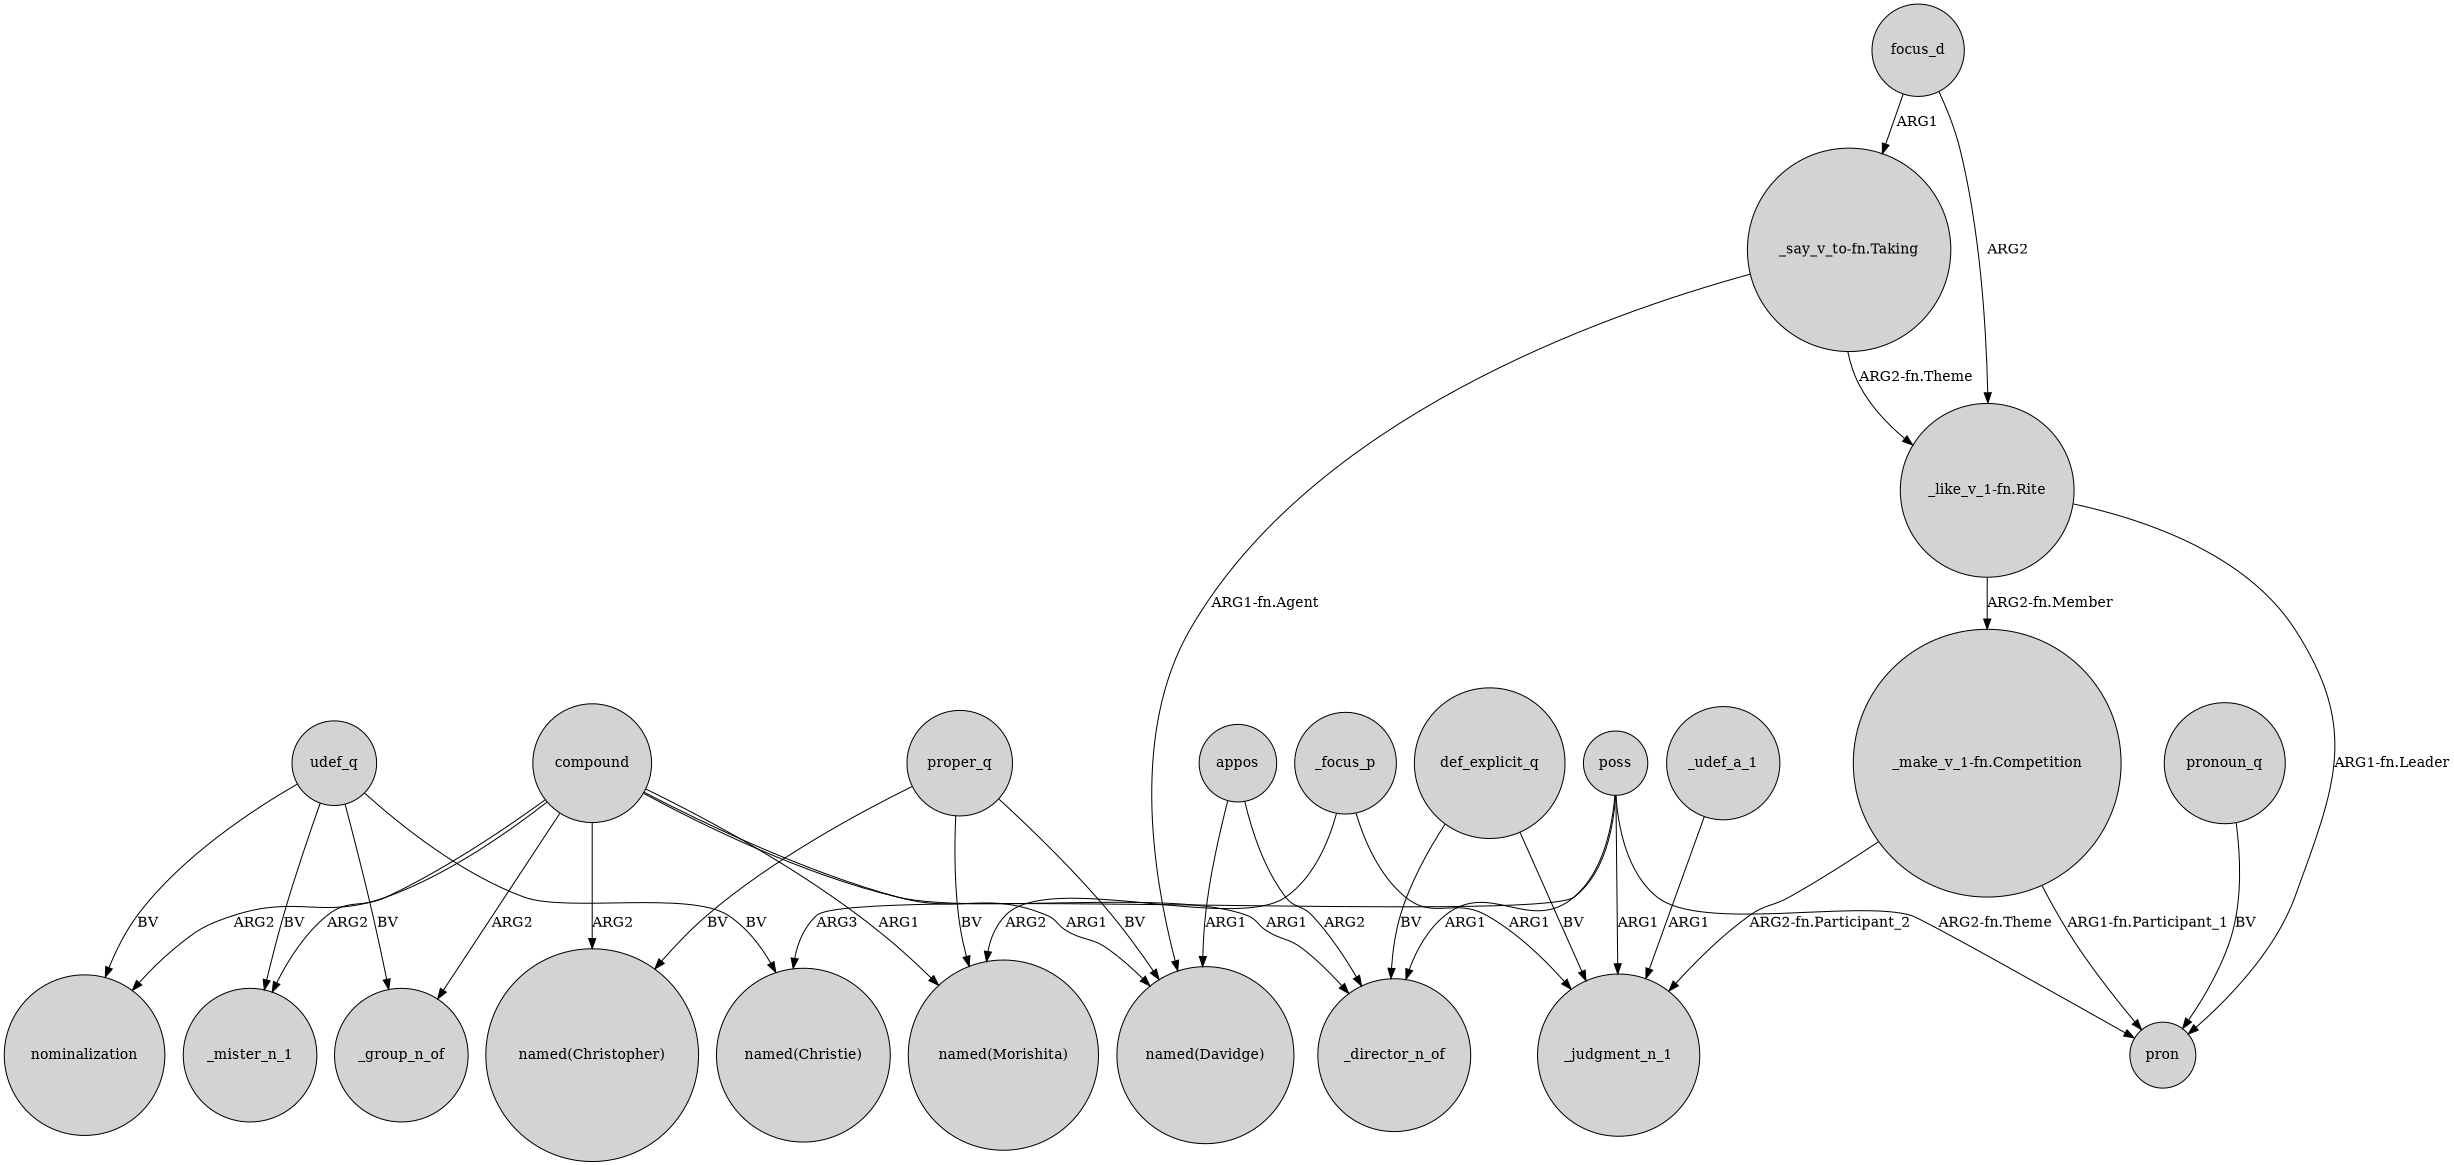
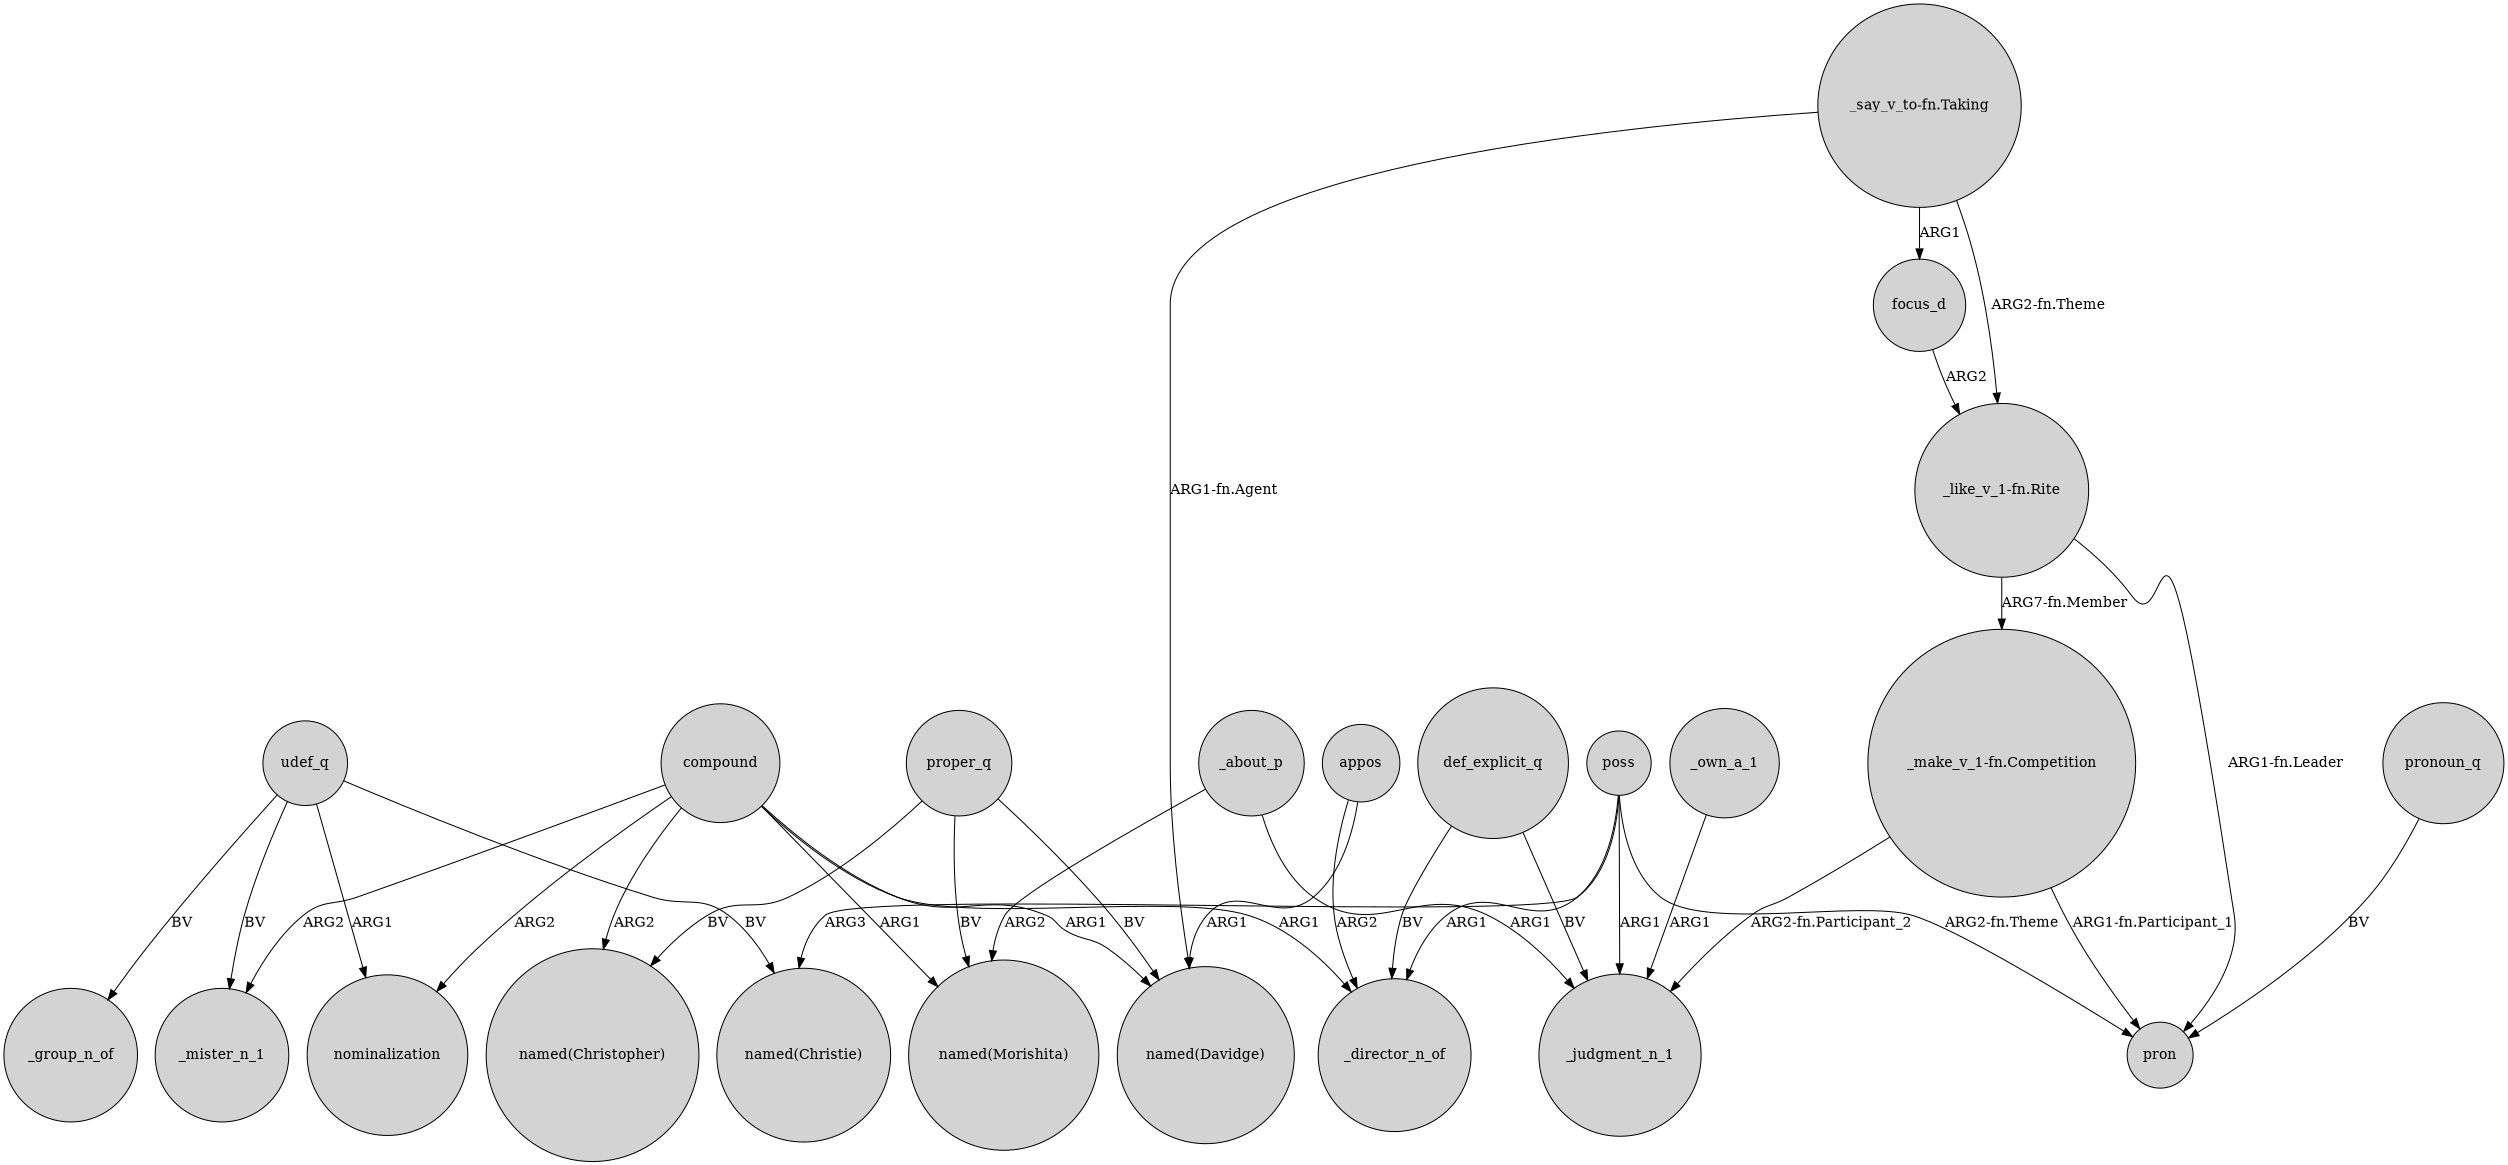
(1894, 119) -> (1919, 228)
(2050, 603) -> (2065, 603)
(1346, 763) -> (1251, 763)
(1723, 763) -> (1725, 763)
(502, 902) -> none
(148, 923) -> (373, 923)
